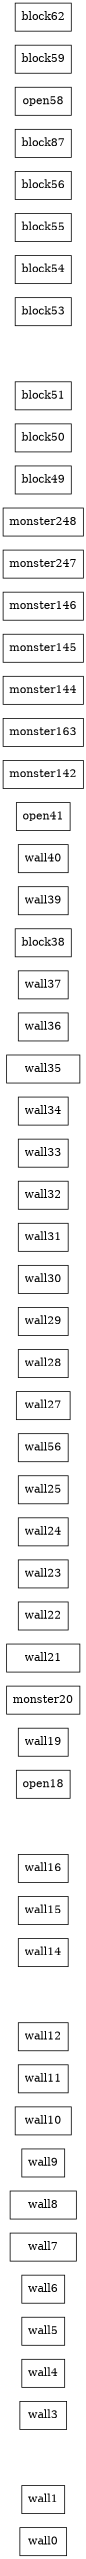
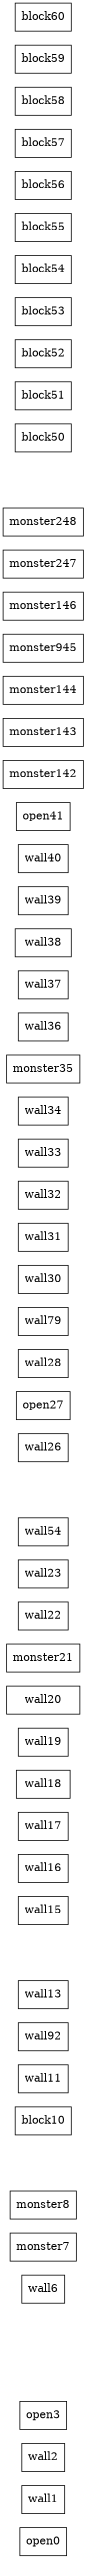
(43, 17) -> (43, 17)
(43, 101) -> (43, 101)
(43, 143) -> (43, 143)
none -> (43, 354)
(43, 480) -> none
(43, 648) -> (43, 648)
(43, 732) -> (43, 732)
(43, 943) -> (43, 943)
(43, 1069) -> (43, 1069)
(43, 1321) -> (43, 1321)
(43, 1406) -> (43, 1406)
(43, 1448) -> (43, 1448)
(43, 1490) -> none
(43, 1532) -> (43, 1532)
(43, 1658) -> (43, 1658)
(43, 1700) -> (43, 1700)
(43, 1784) -> (43, 1784)
none -> (43, 1826)
(43, 1953) -> none
none -> (43, 1995)
(43, 2037) -> (43, 2037)
(43, 2121) -> (43, 2121)
(43, 2163) -> none
(43, 2205) -> (43, 2205)
(43, 2247) -> (43, 2247)
(43, 2331) -> none
(43, 2373) -> none
(43, 2415) -> (43, 2415)
none -> (43, 2457)
(43, 2542) -> (43, 2542)
